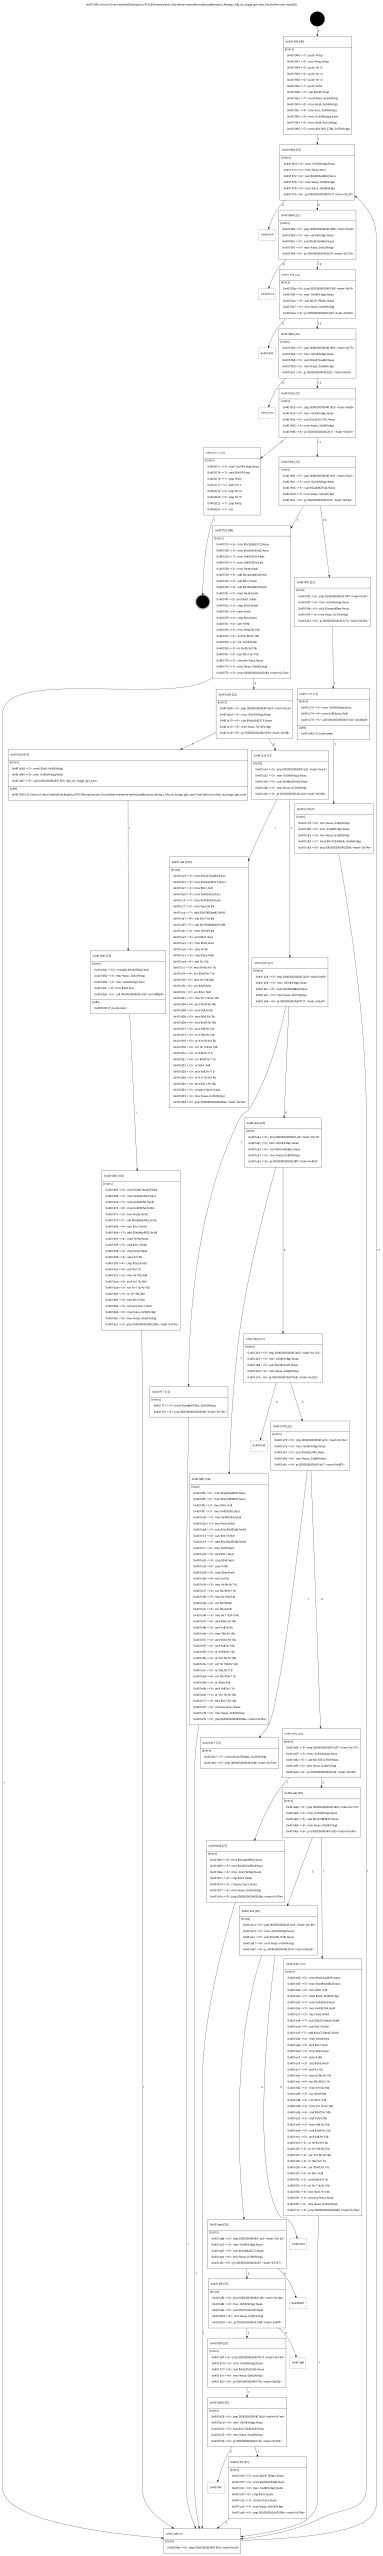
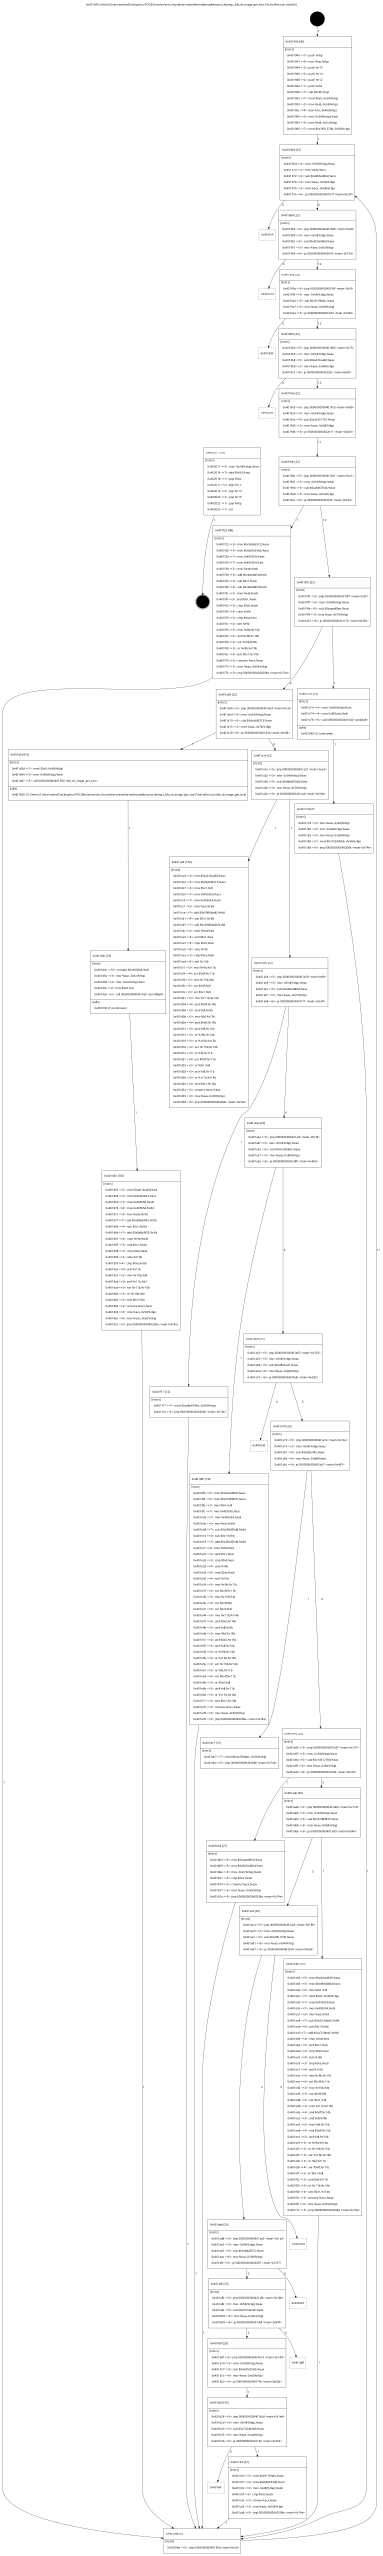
(274, 447) -> none
(254, 683) -> (306, 659)
